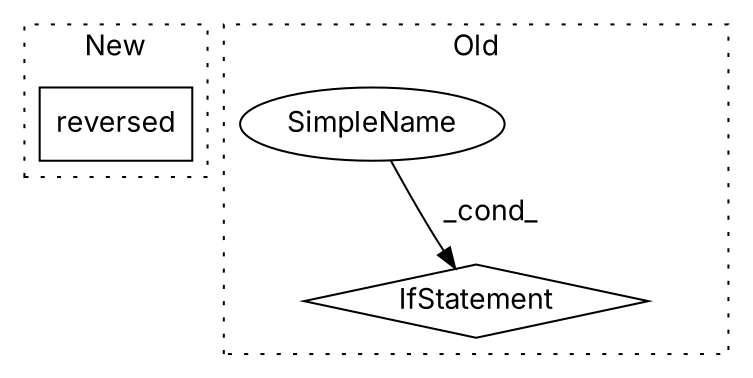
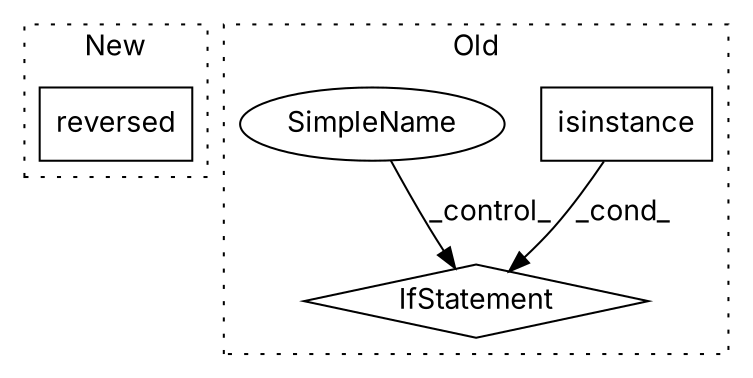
none -> (627, 124)
(491, 213) -> (491, 213)
